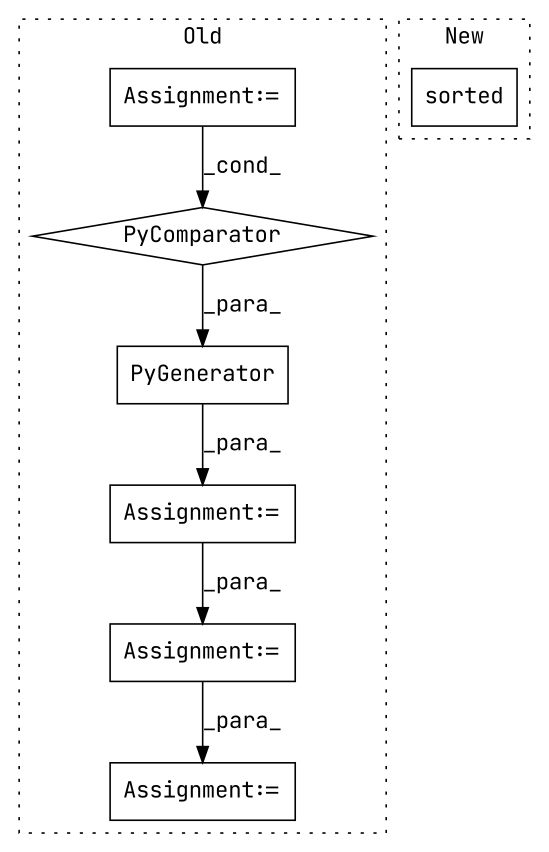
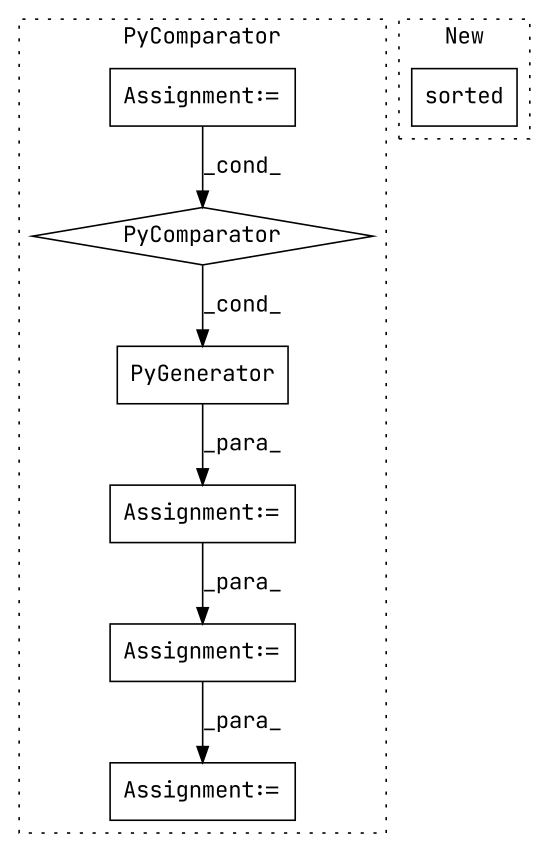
(203, 38) -> (203, 38)
(243, 306) -> (243, 306)
